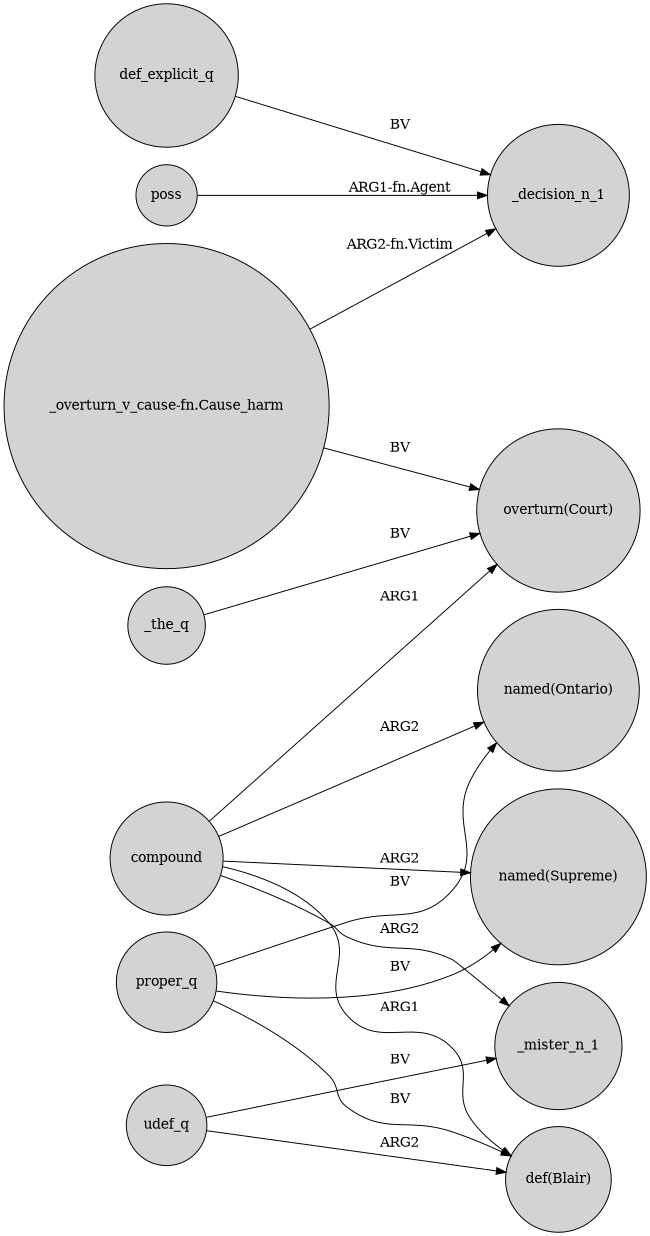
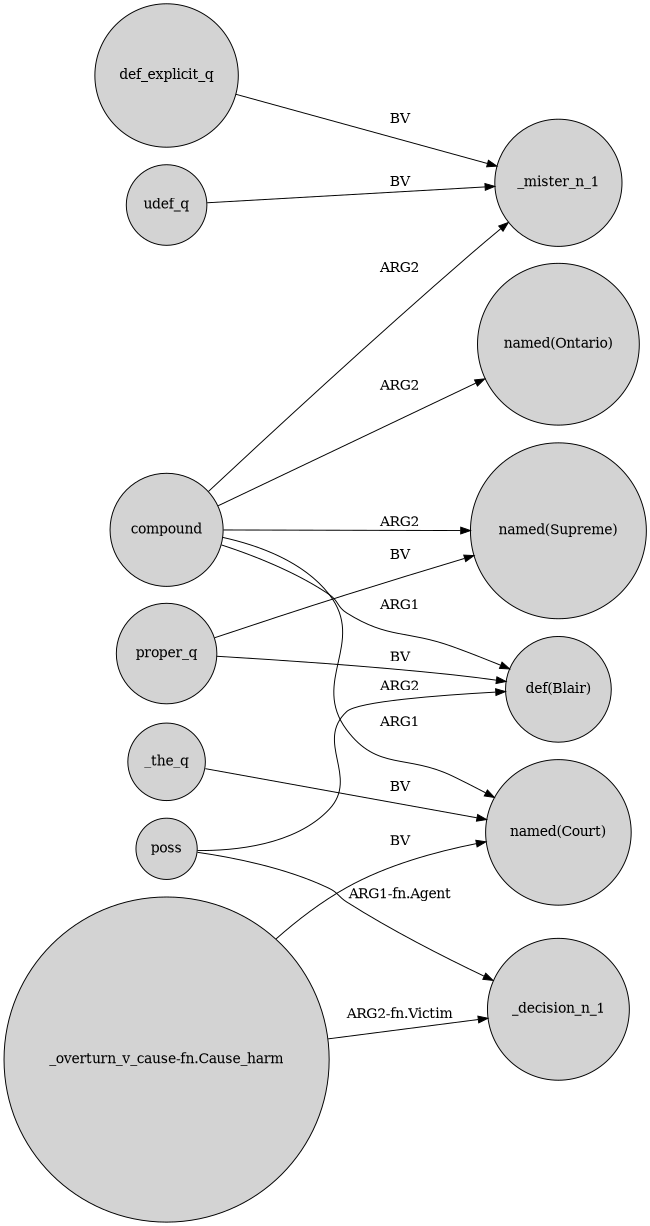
(358, 134) -> (362, 129)
(558, 510) -> (558, 832)
(408, 914) -> none
(351, 1151) -> (337, 756)
